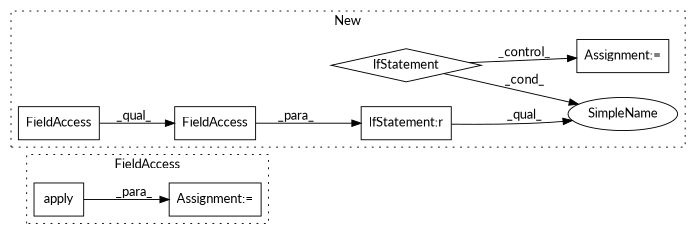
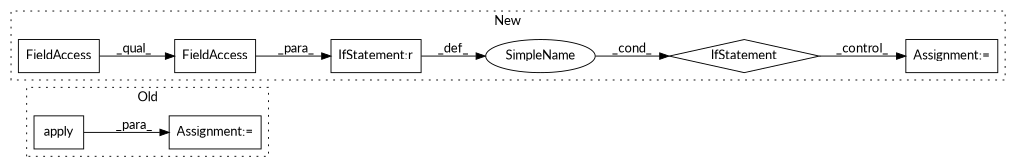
(507, 88) -> (628, 56)
(525, 115) -> (453, 49)
(148, 165) -> (148, 98)
